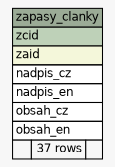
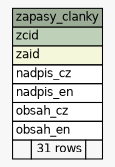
(60, 149) -> (60, 149)
